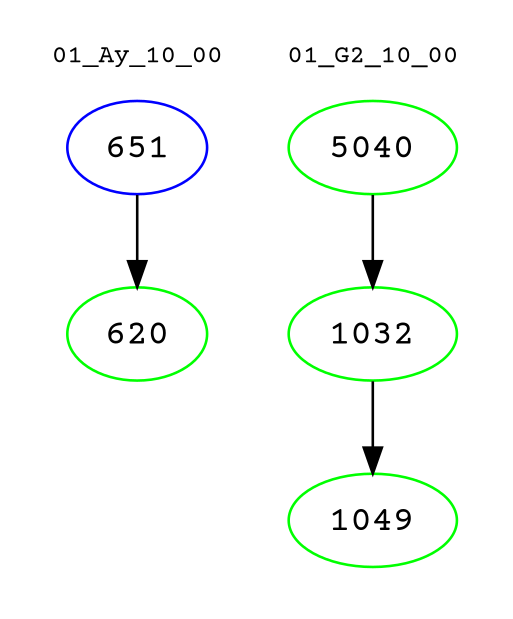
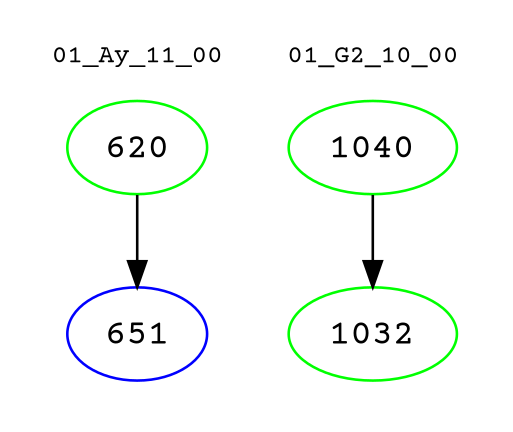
(139, 56) -> (139, 56)
(373, 148) -> (373, 148)
(137, 228) -> (137, 228)
(373, 520) -> none
